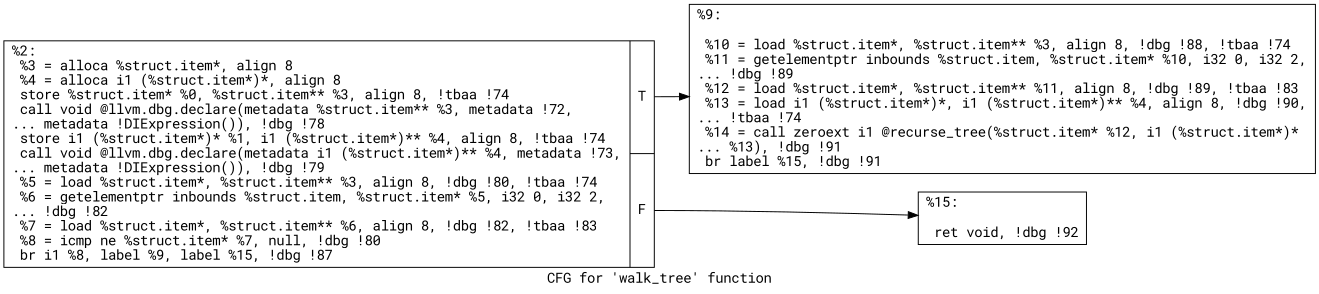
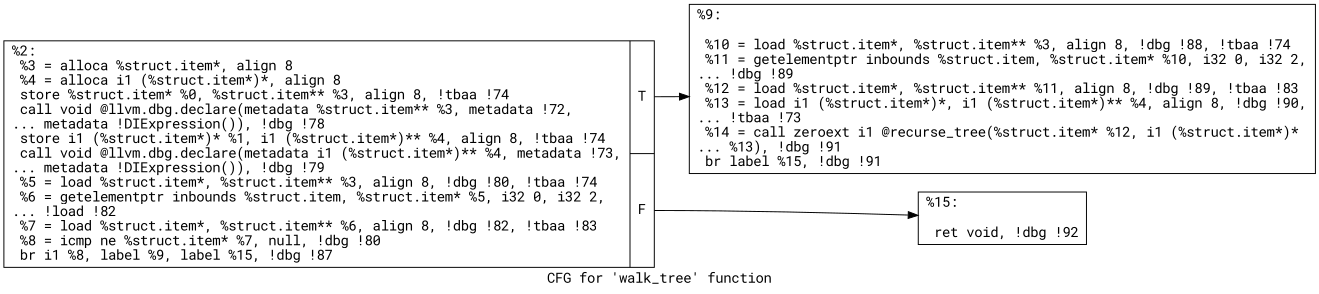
(750, 118) -> (750, 118)
(60, 212) -> (64, 212)
